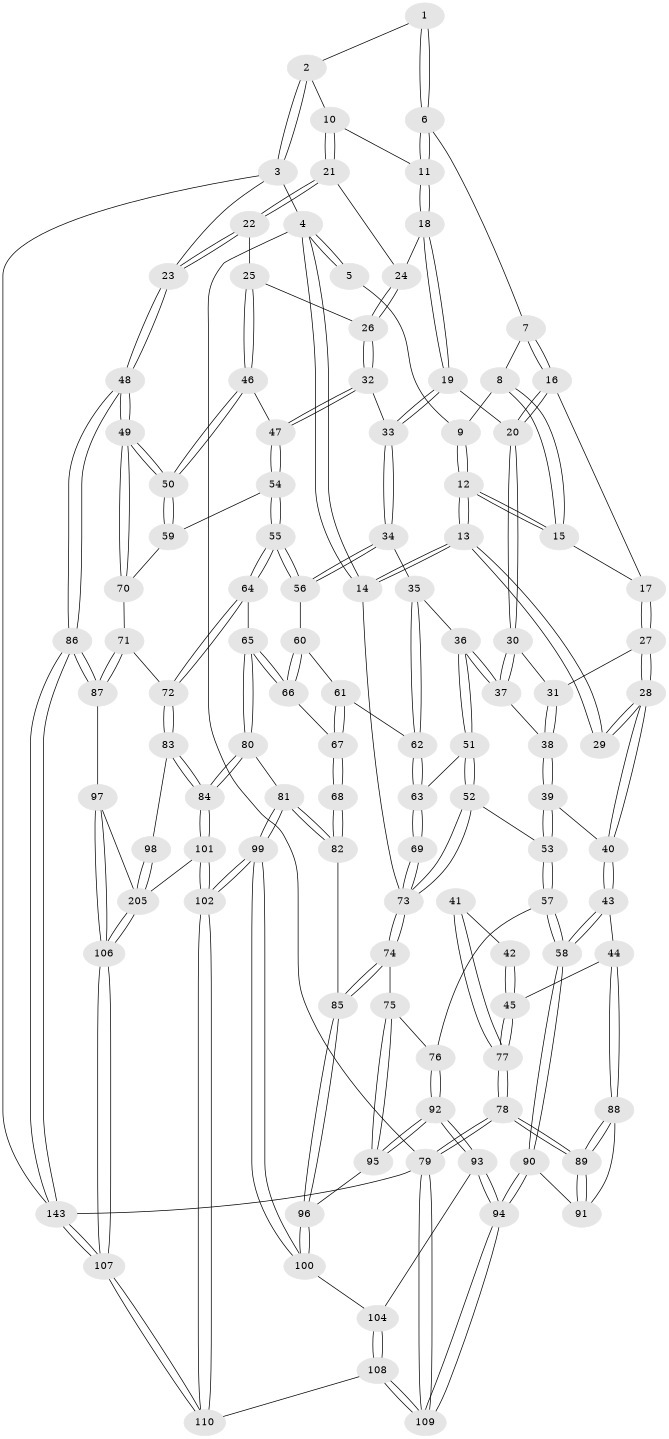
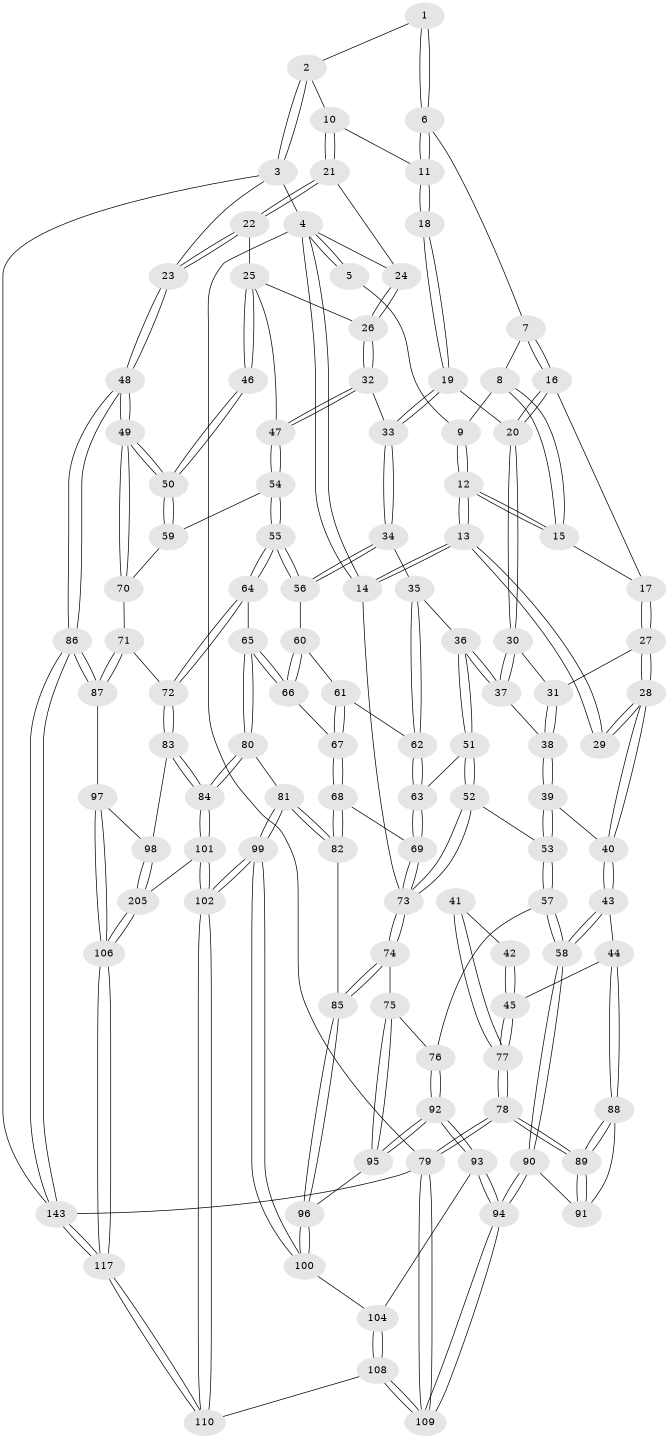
(413, 250) -> (352, 250)
(262, 407) -> (273, 353)
none -> (378, 824)
(118, 849) -> (124, 823)
(104, 1266) -> (104, 1266)
